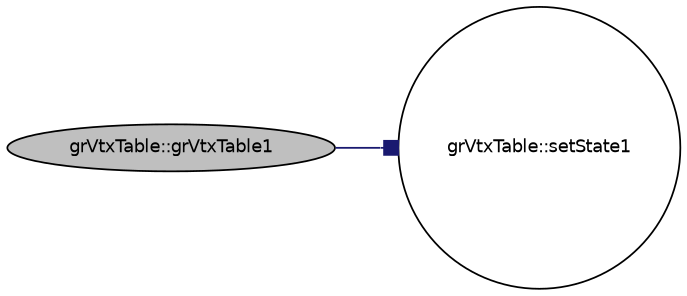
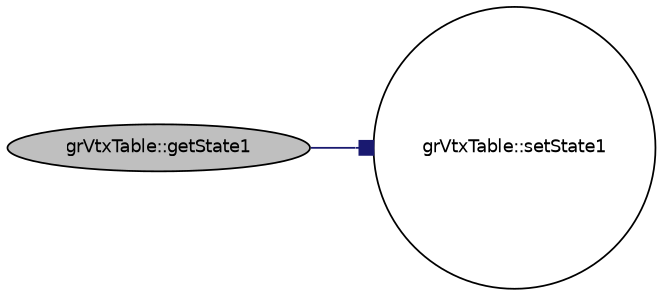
(171, 148) -> (159, 148)
